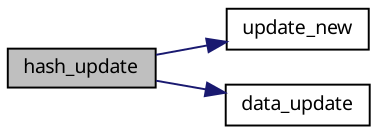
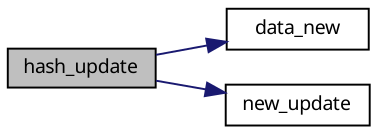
(298, 29) -> (298, 29)
(298, 105) -> (298, 105)
